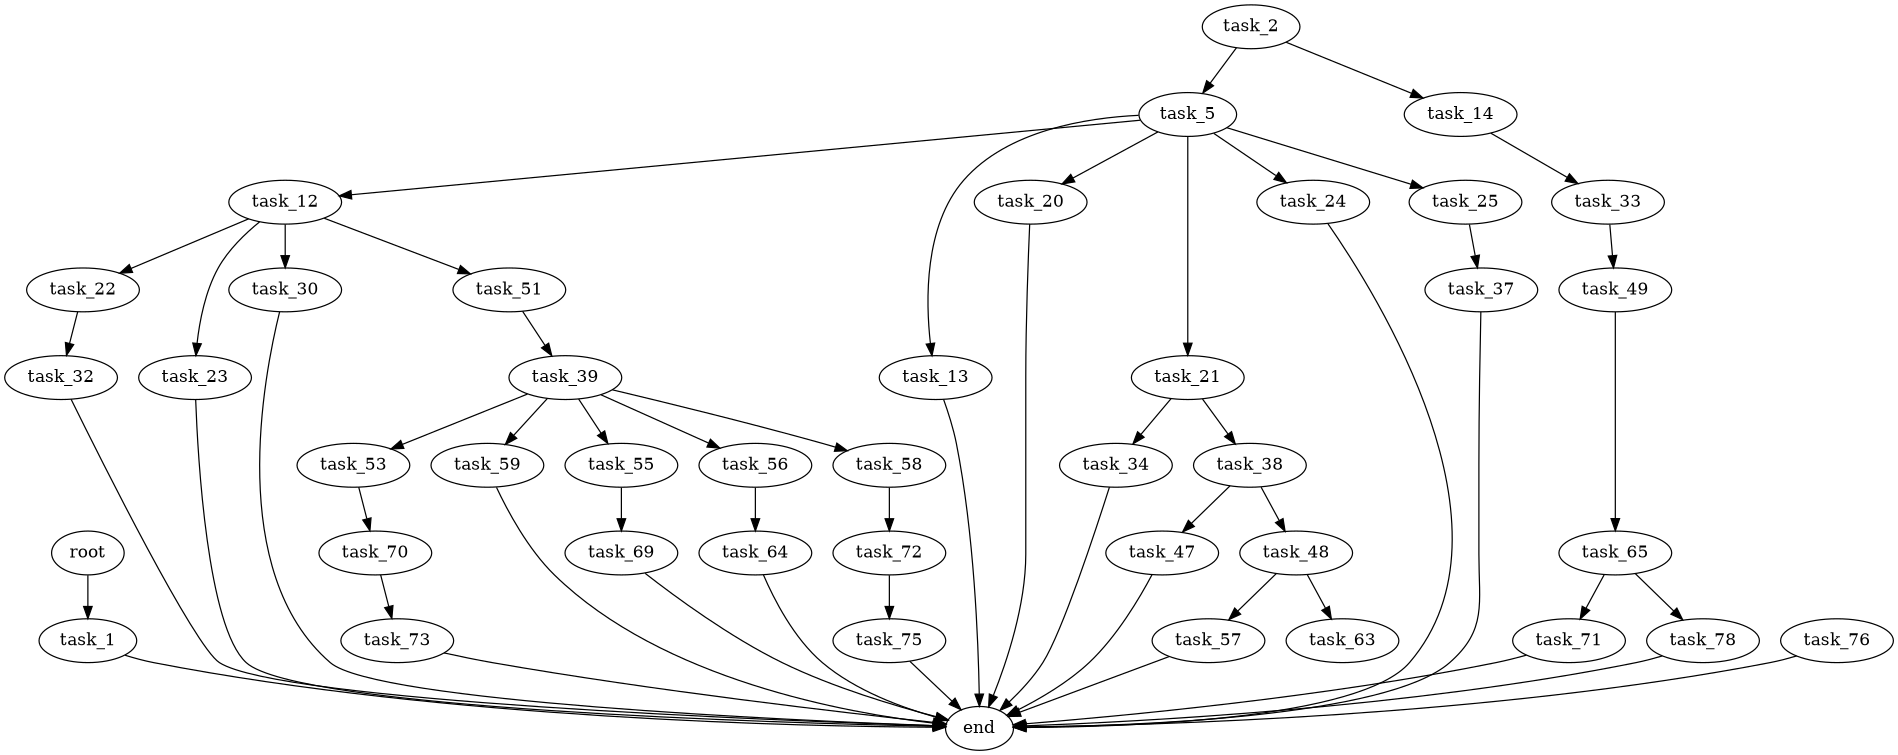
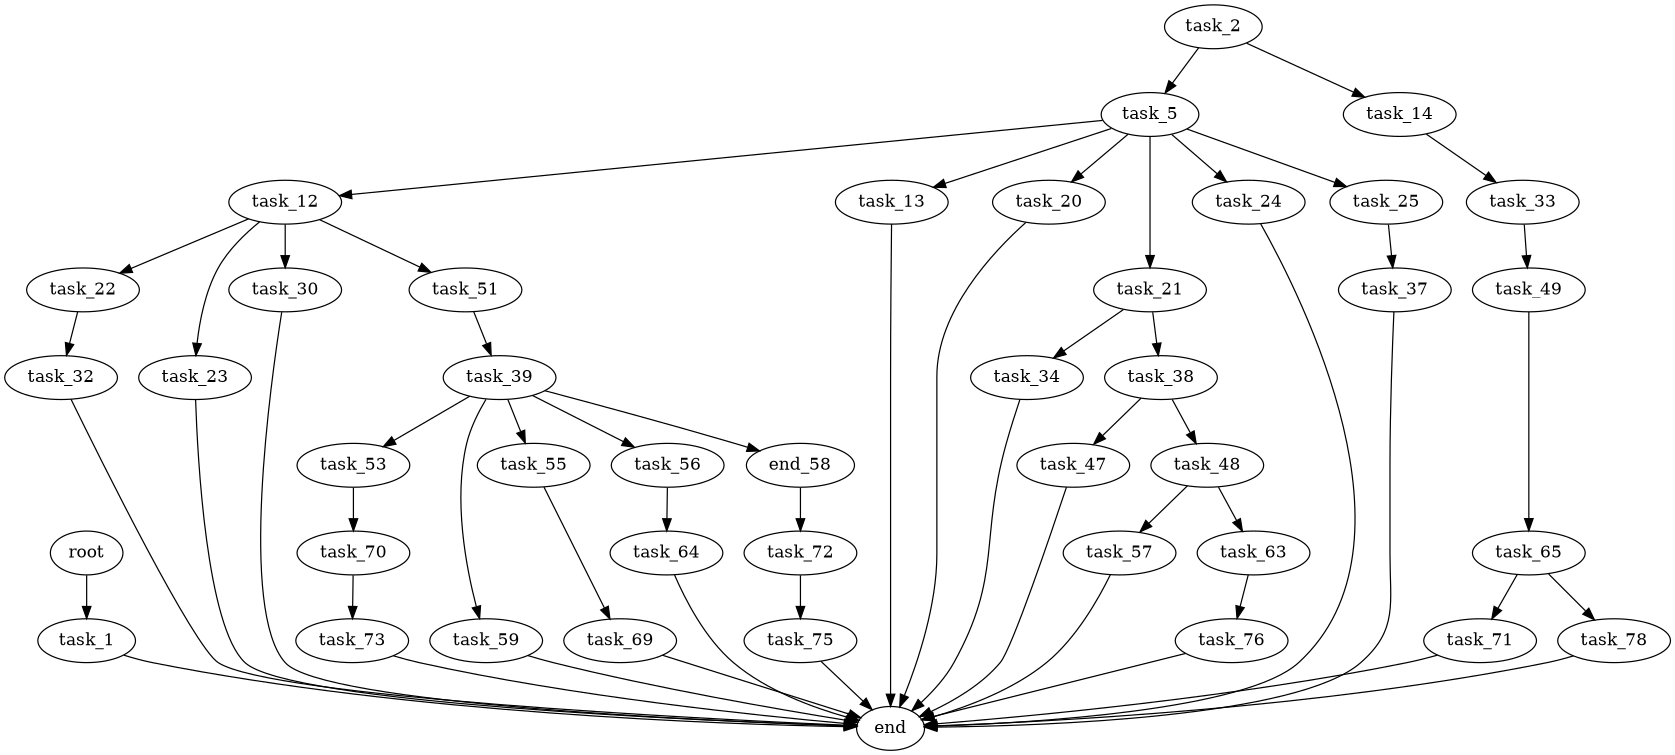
(889, 465) -> (800, 465)
none -> (1244, 591)
